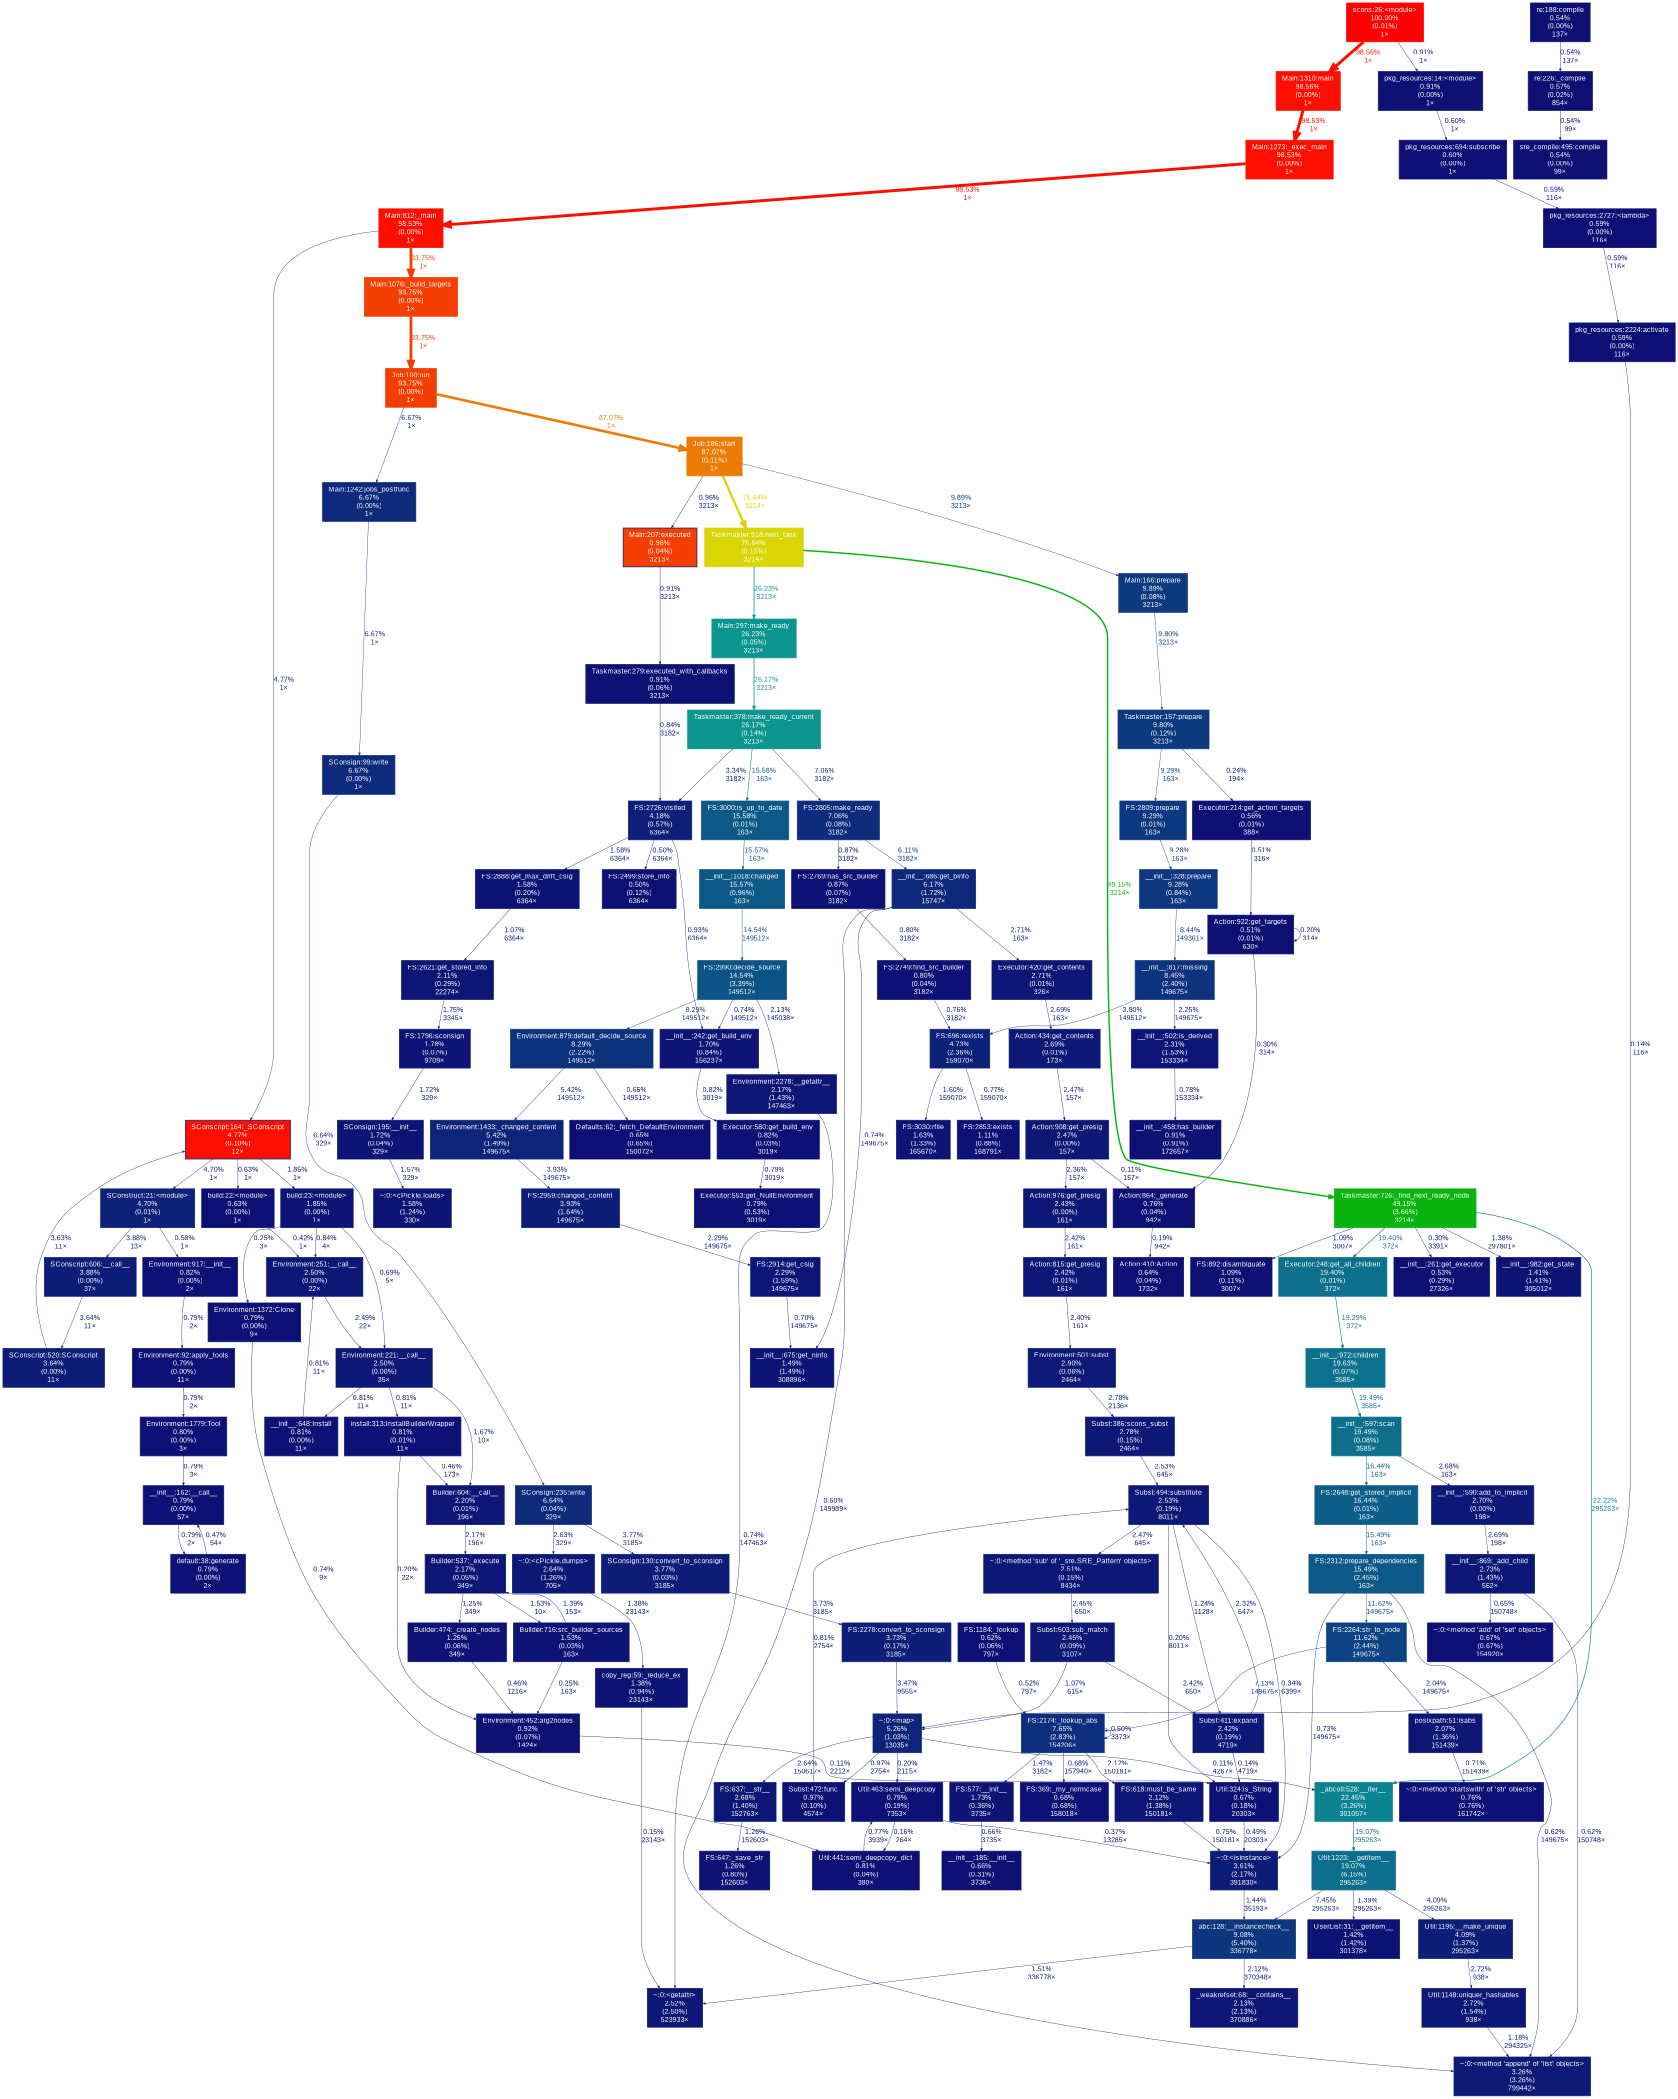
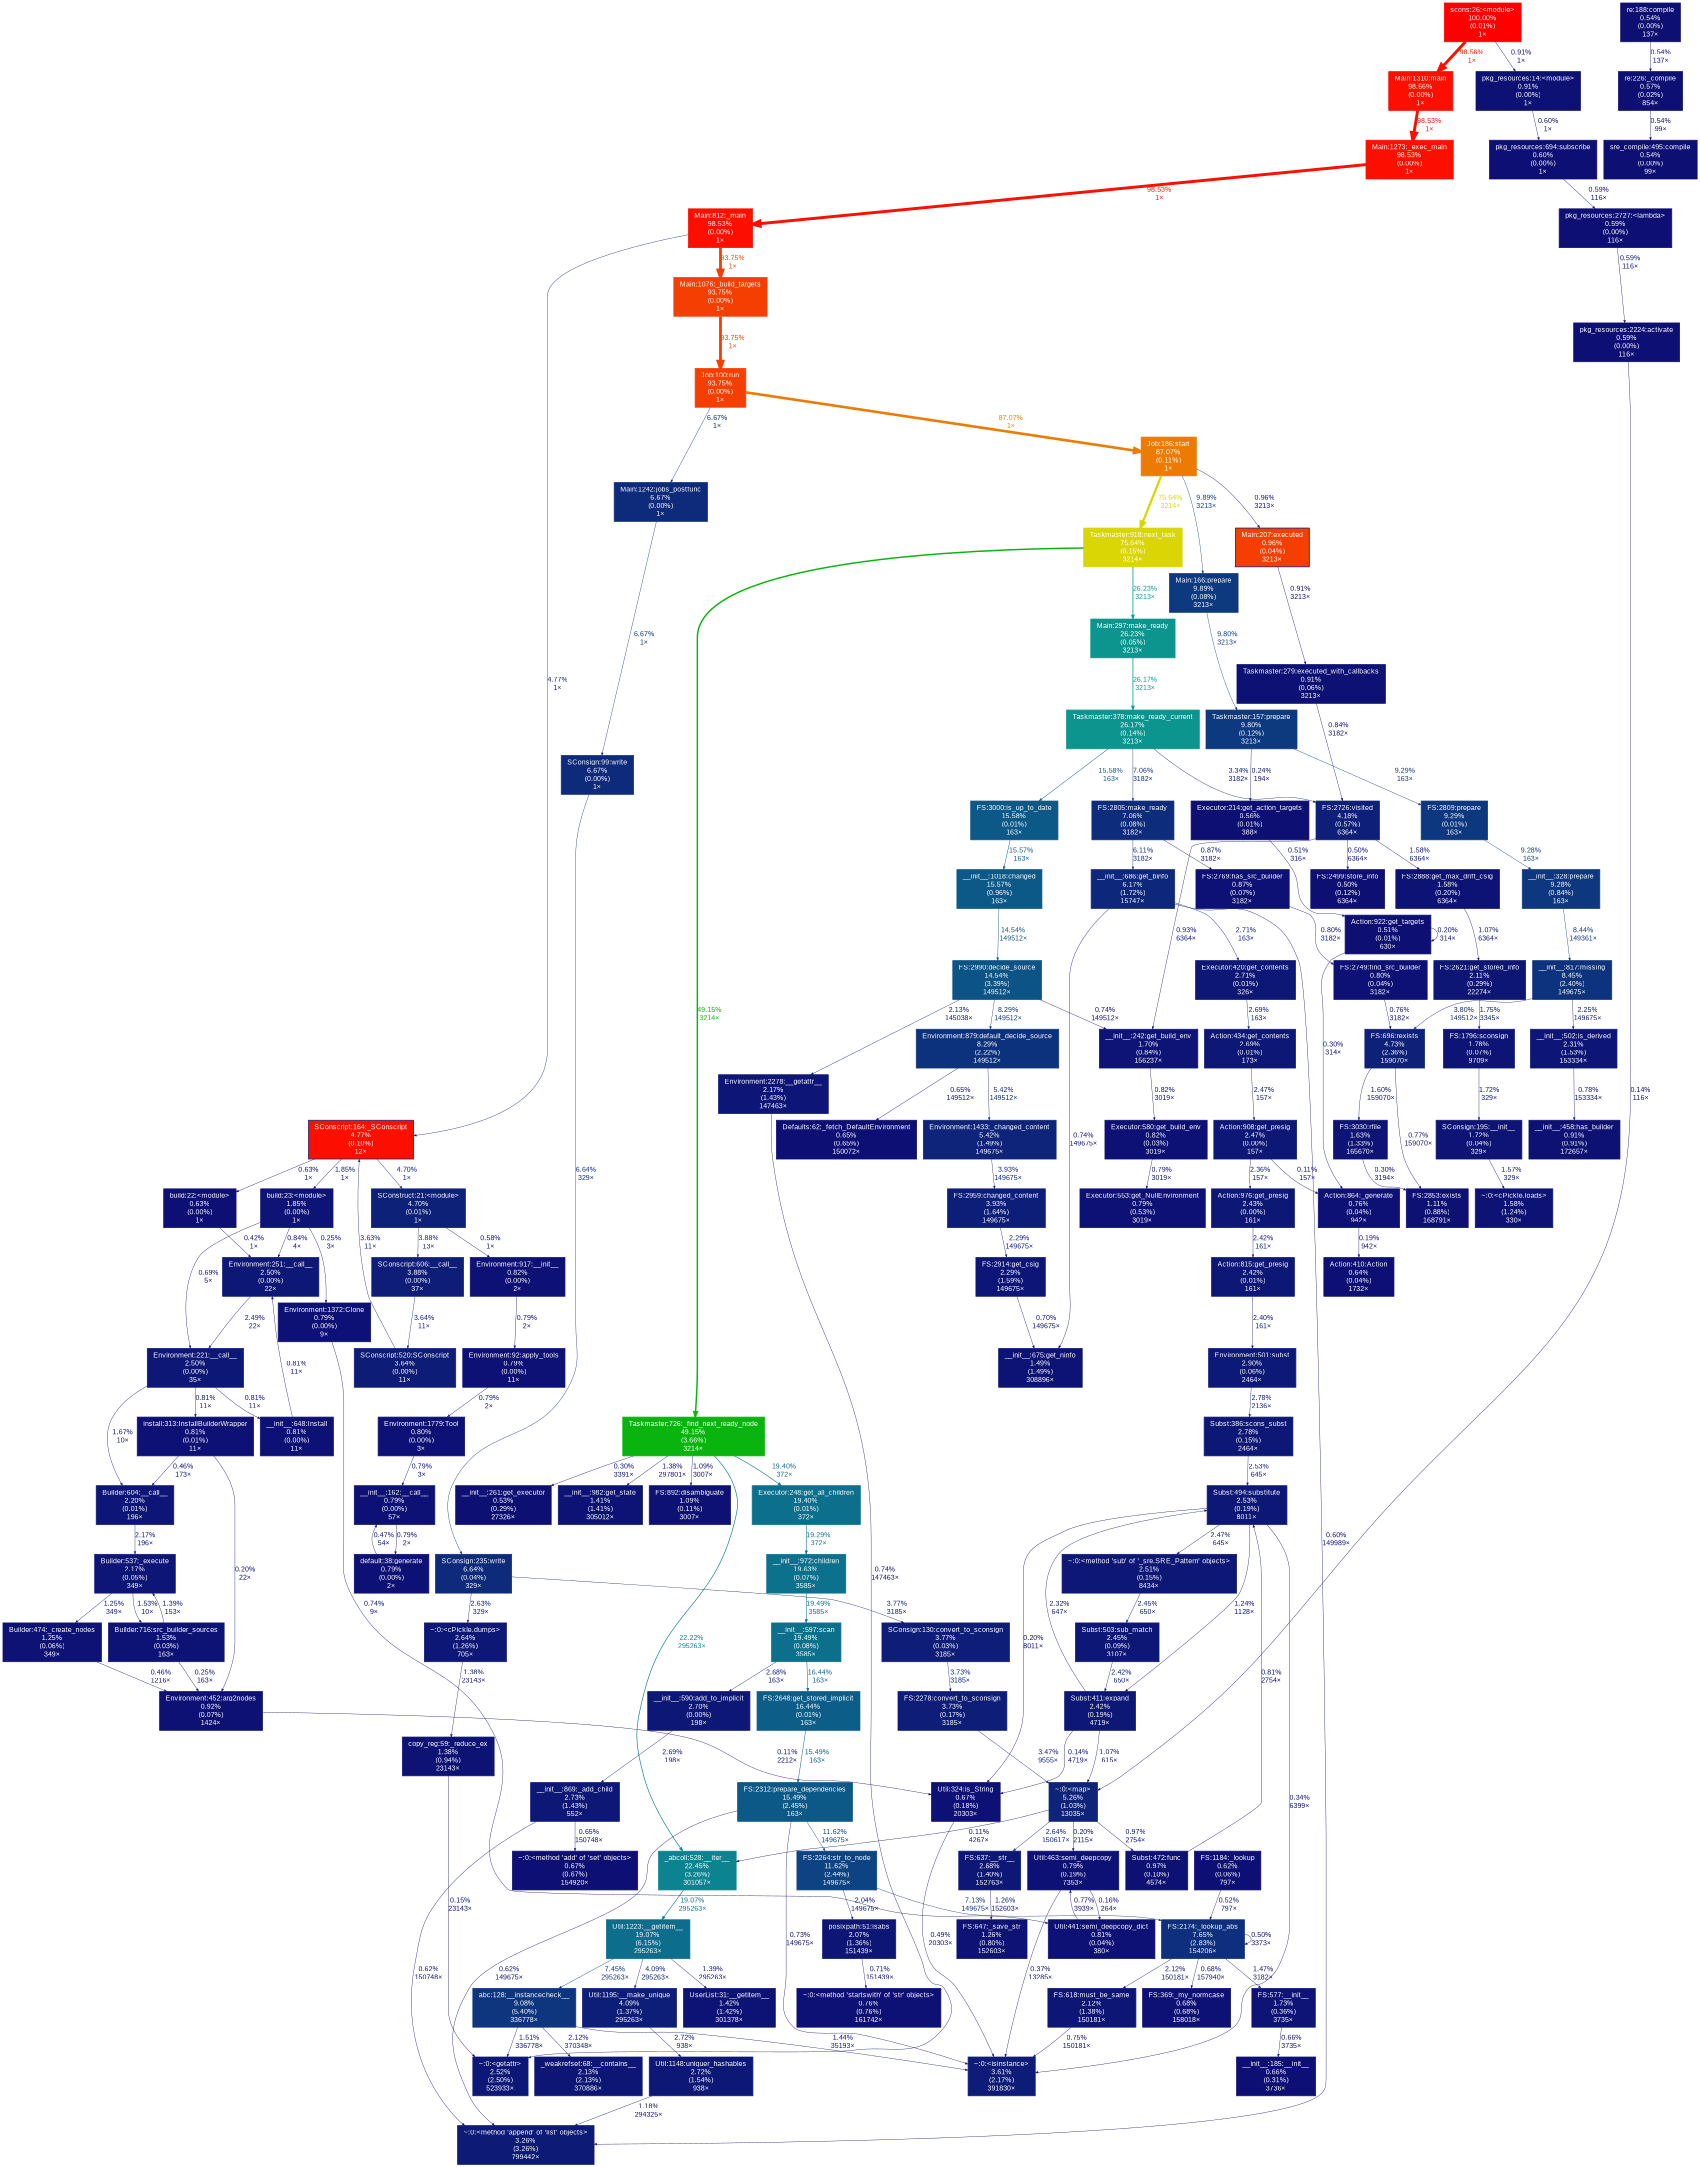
none -> (1376, 1183)
(1037, 1708) -> (1096, 1756)
(1244, 1903) -> (771, 2042)
